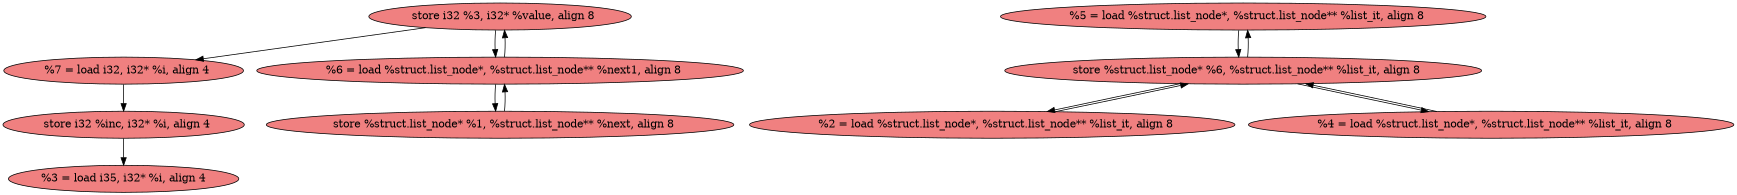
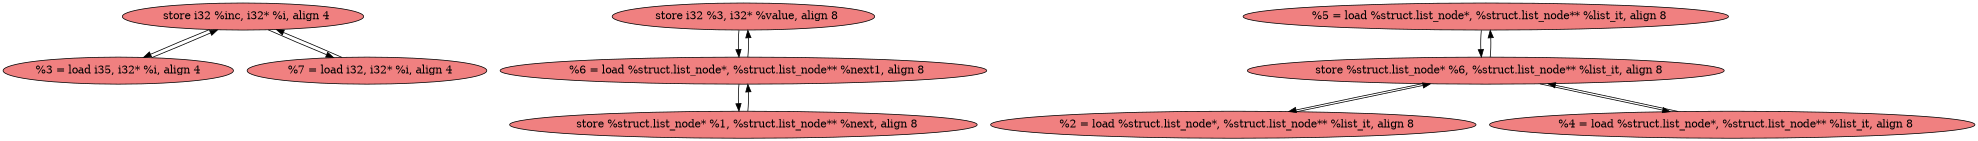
(314, 43) -> (297, 42)
none -> (181, 45)
